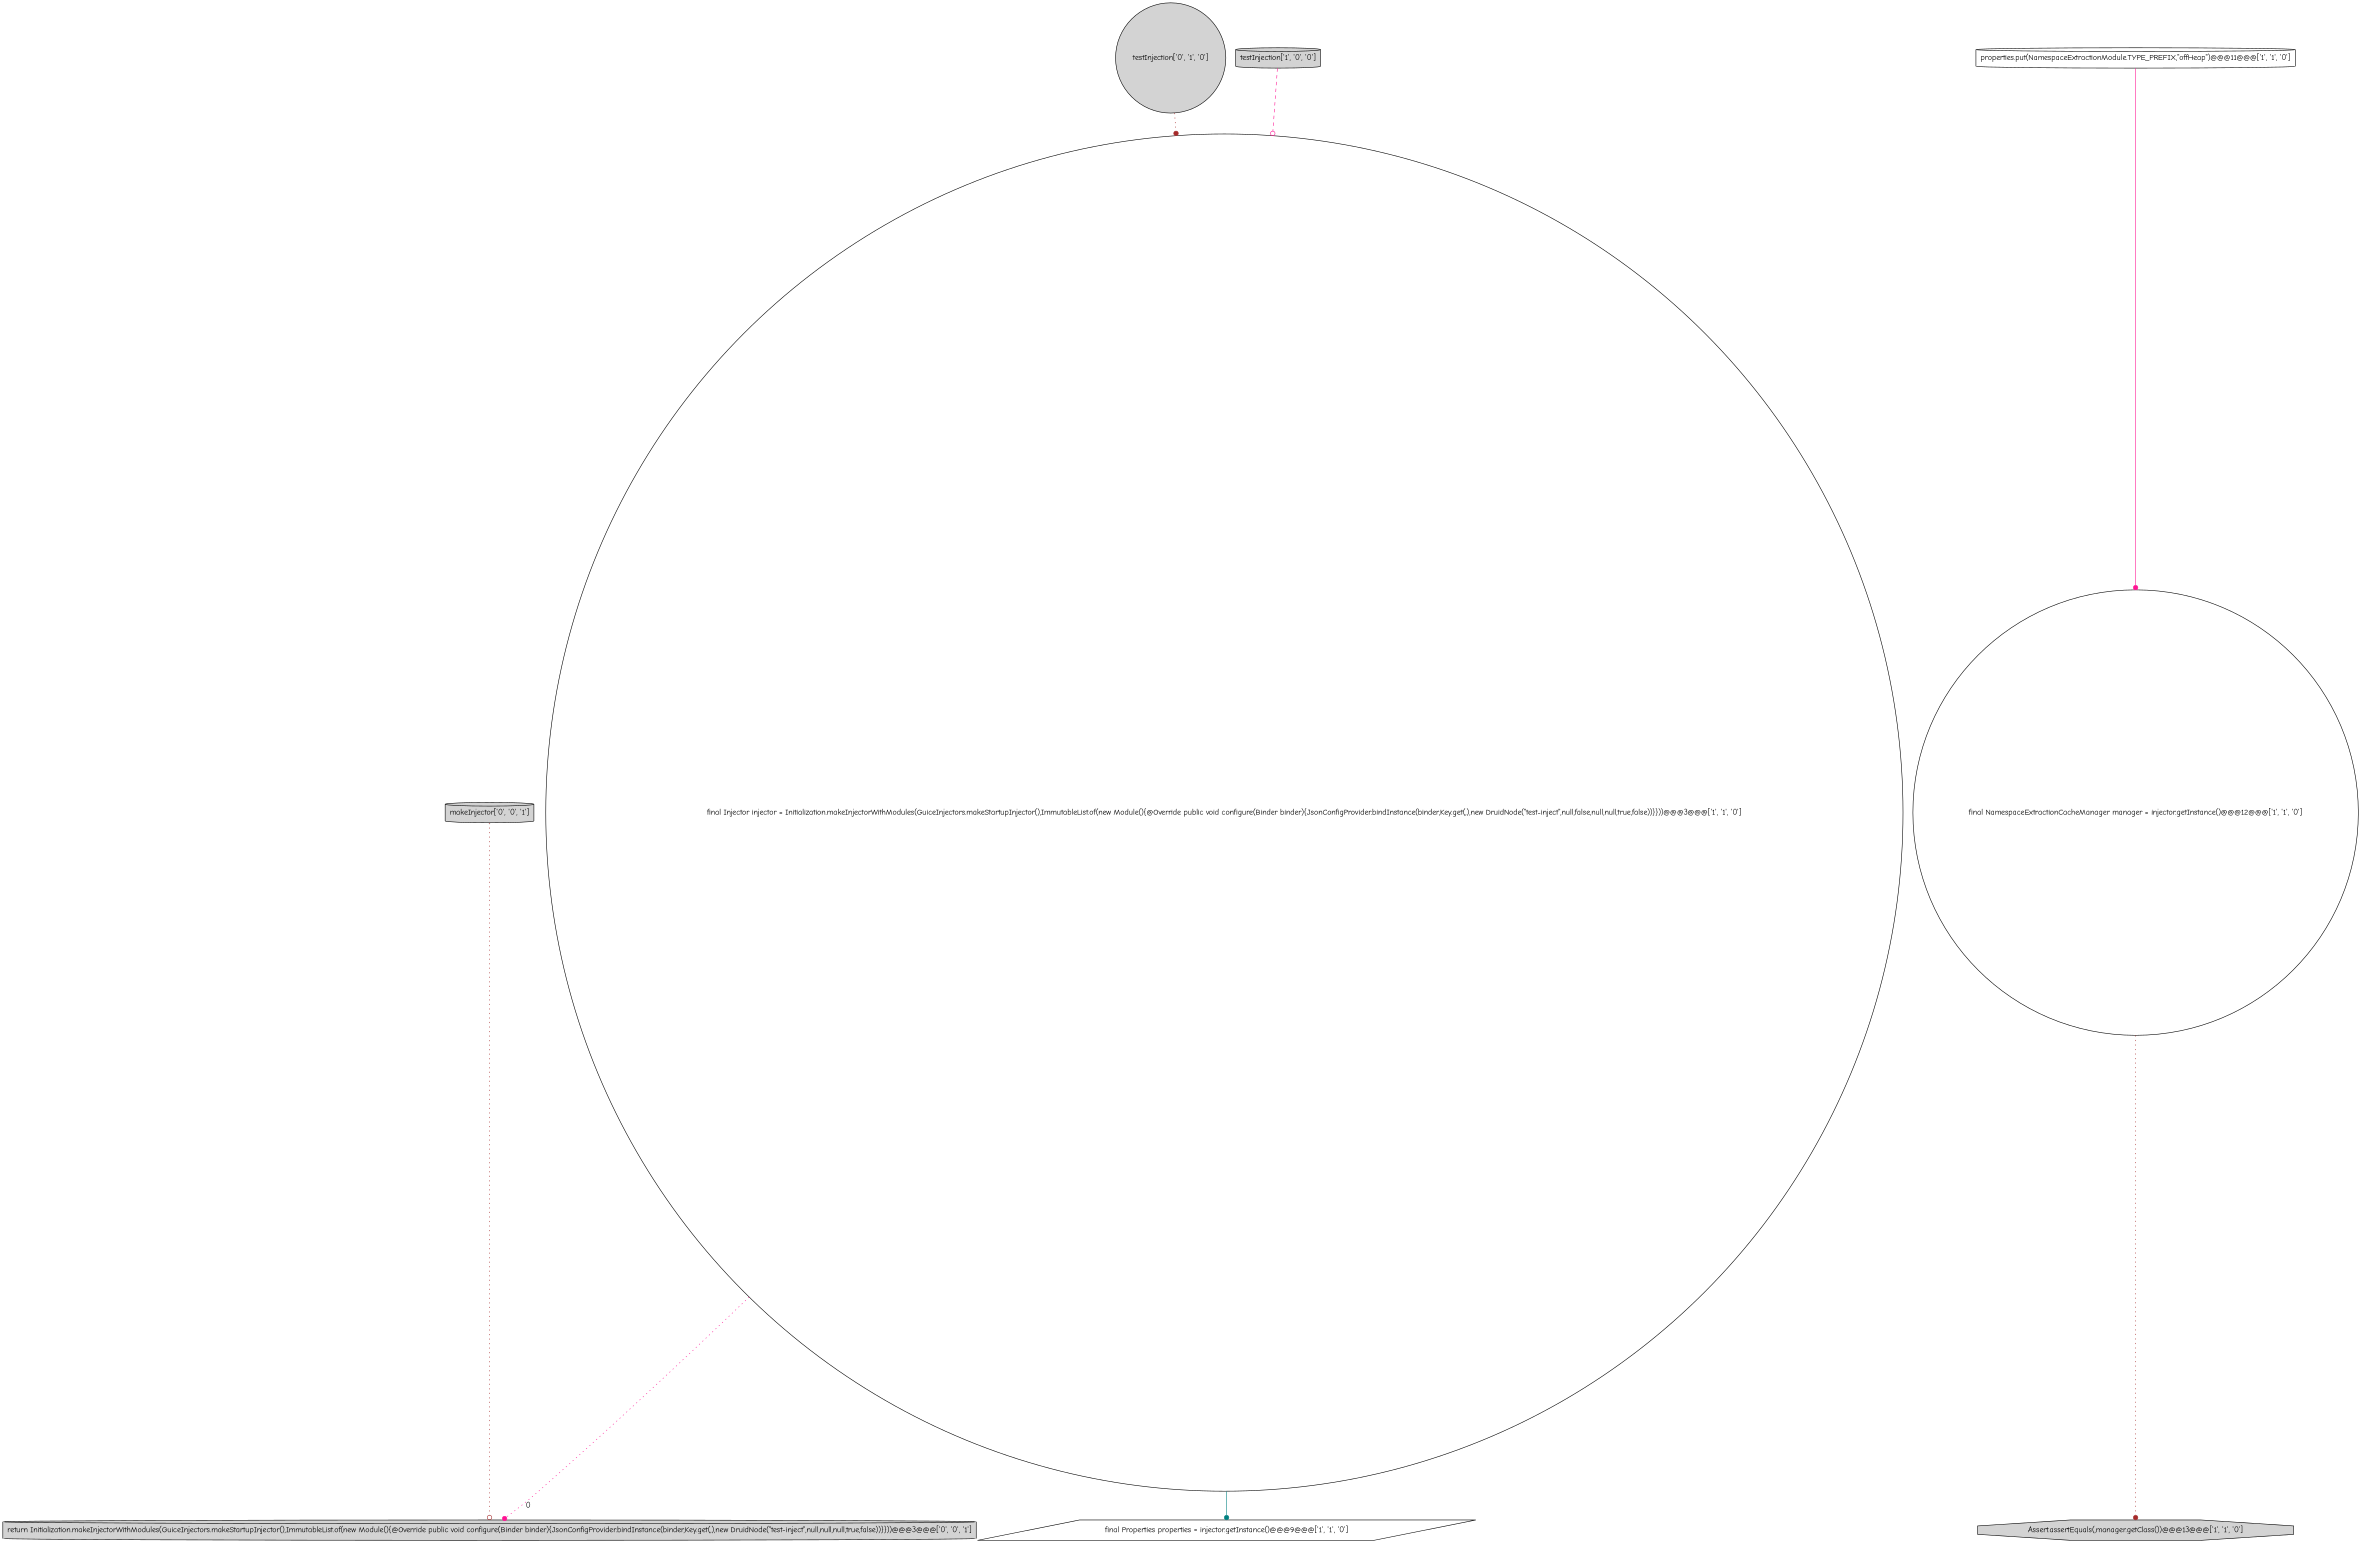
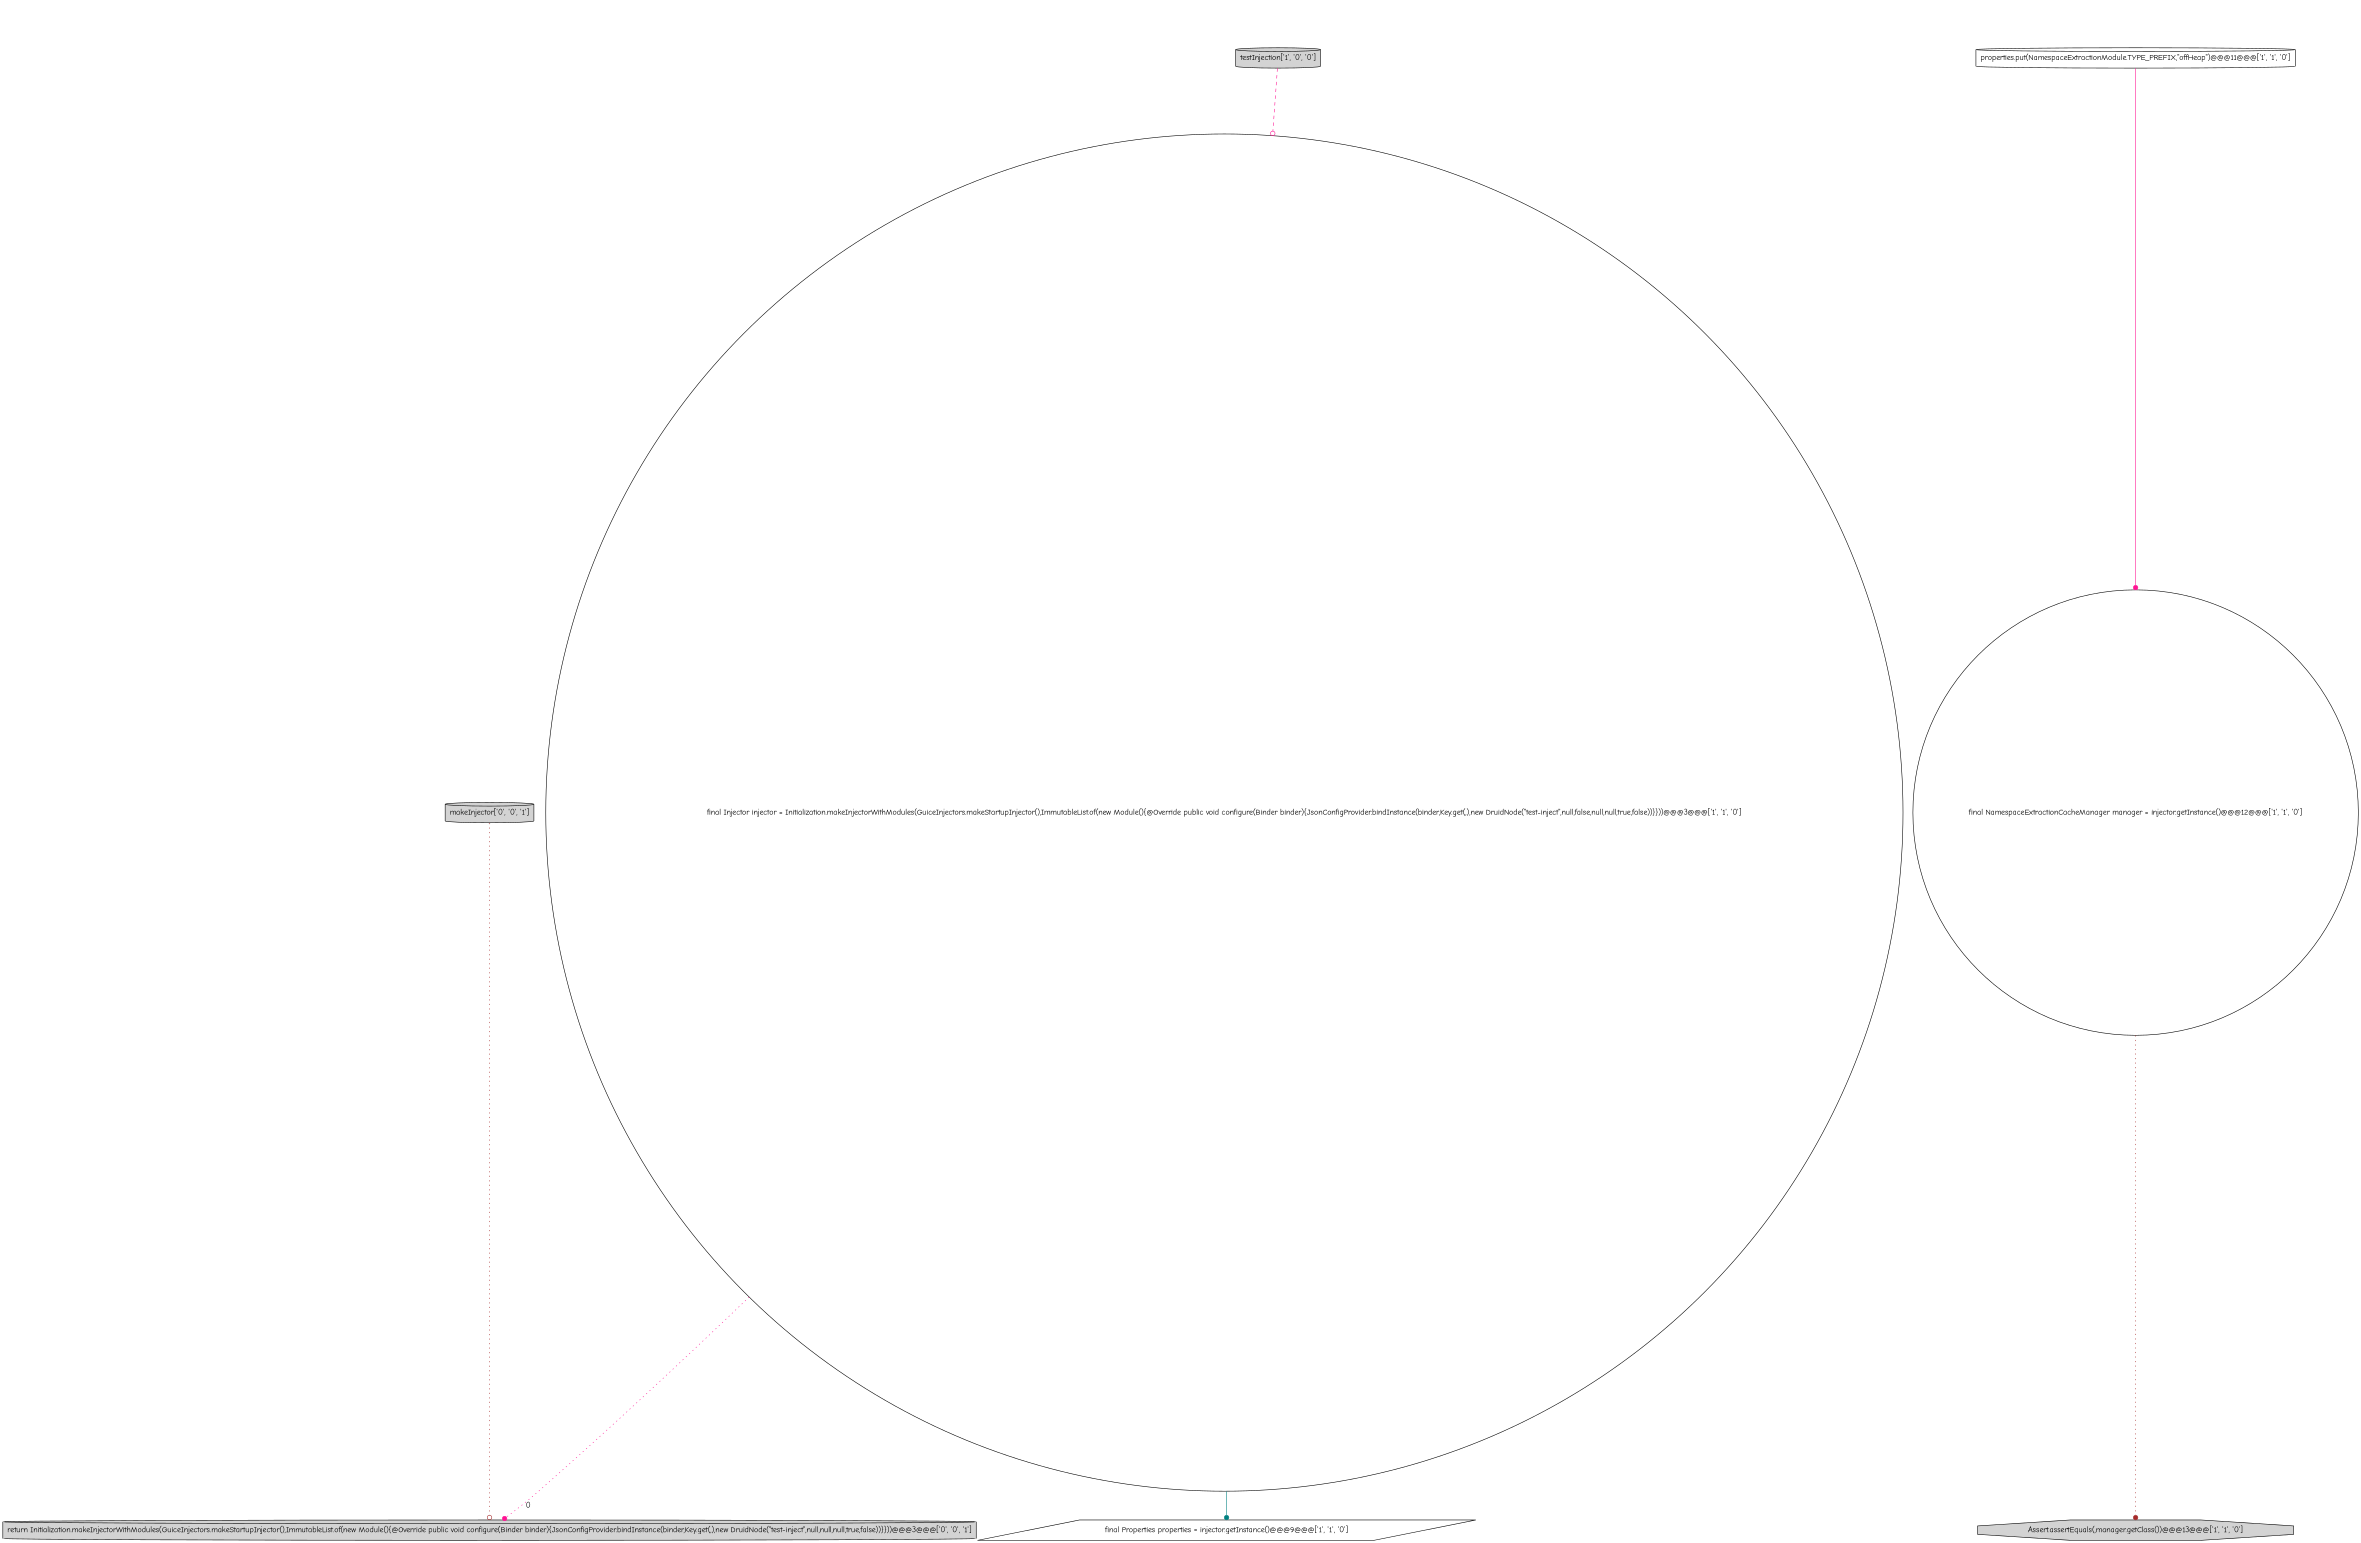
(1171, 58) -> none
